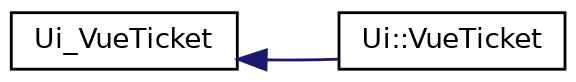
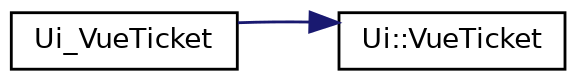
(302, 60) -> (274, 22)
